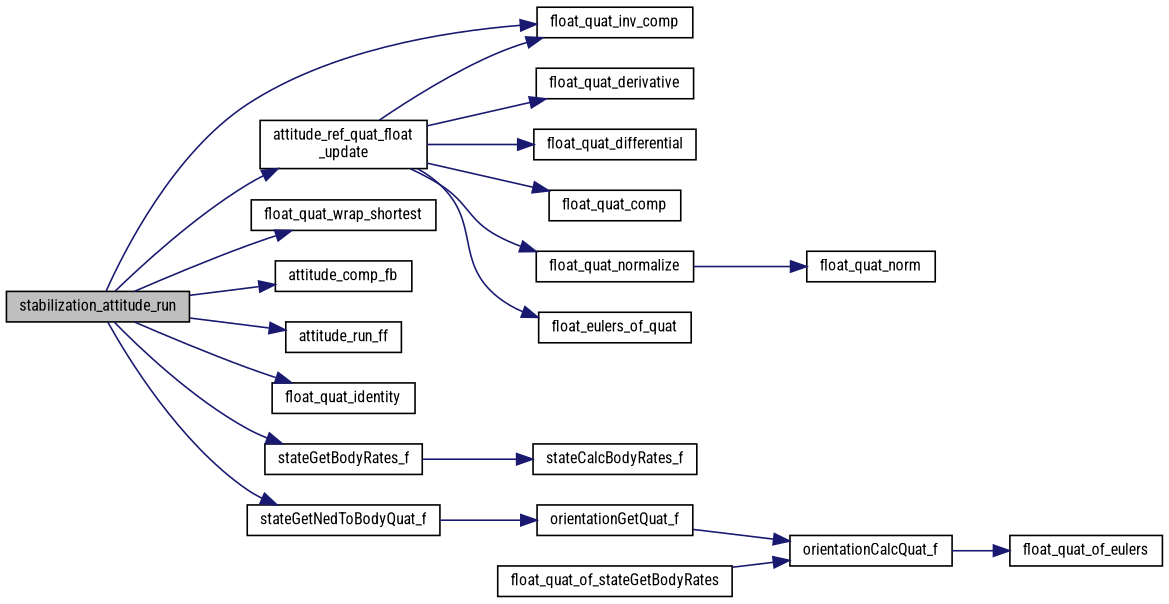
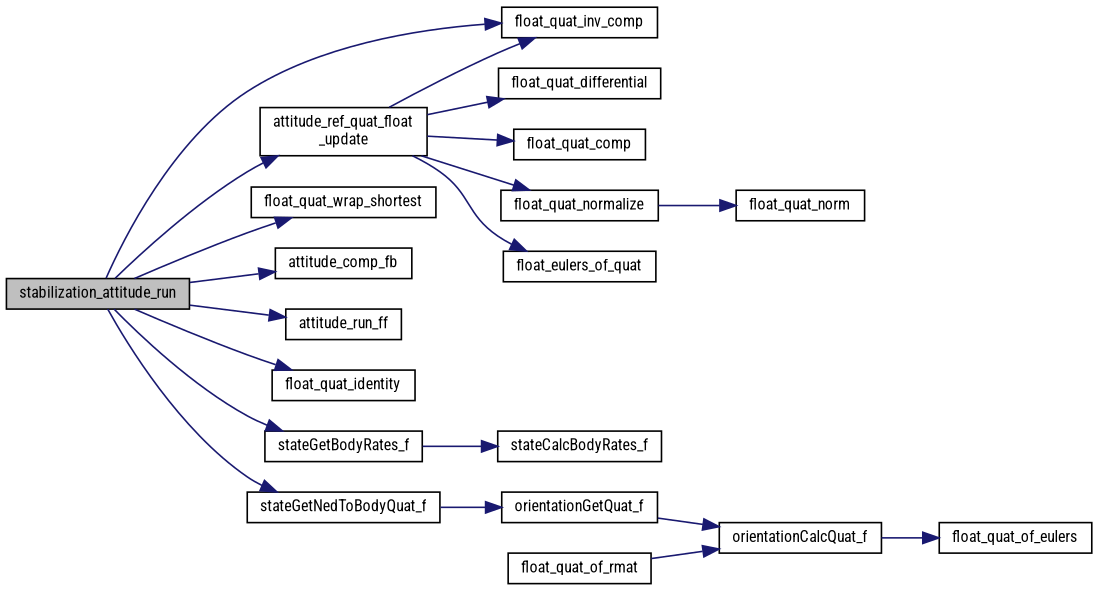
(615, 83) -> none
(615, 581) -> (580, 568)
